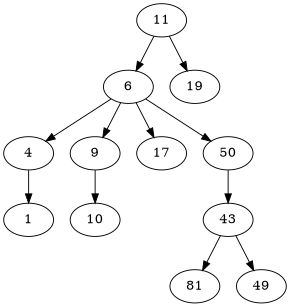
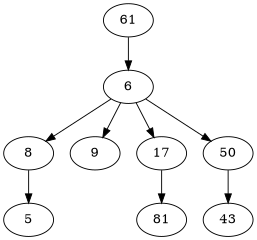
(162, 20) -> (128, 20)
(195, 87) -> none
(29, 153) -> (29, 153)
(29, 220) -> (29, 220)
(95, 220) -> none
(214, 249) -> (162, 182)
(261, 286) -> none
